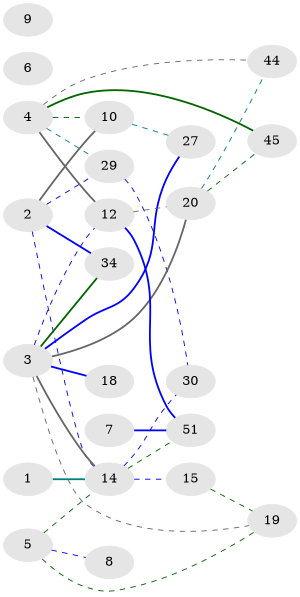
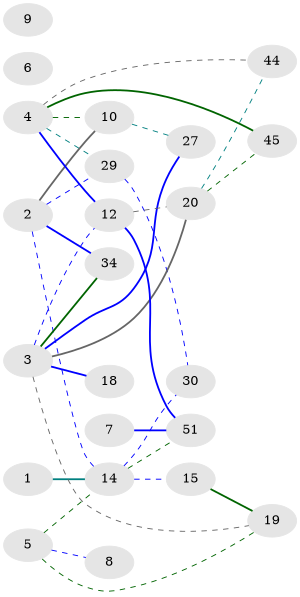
(69, 171) -> (69, 171)
(63, 423) -> none
(232, 500) -> (232, 500)
